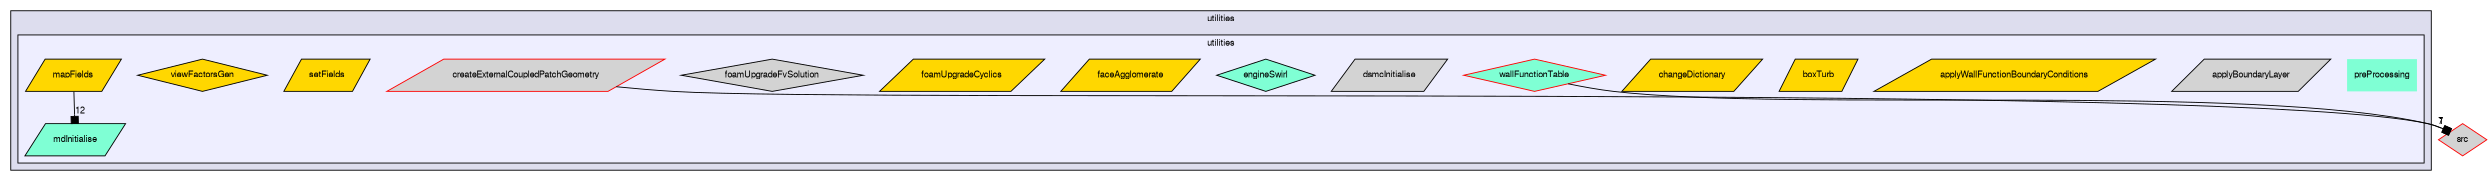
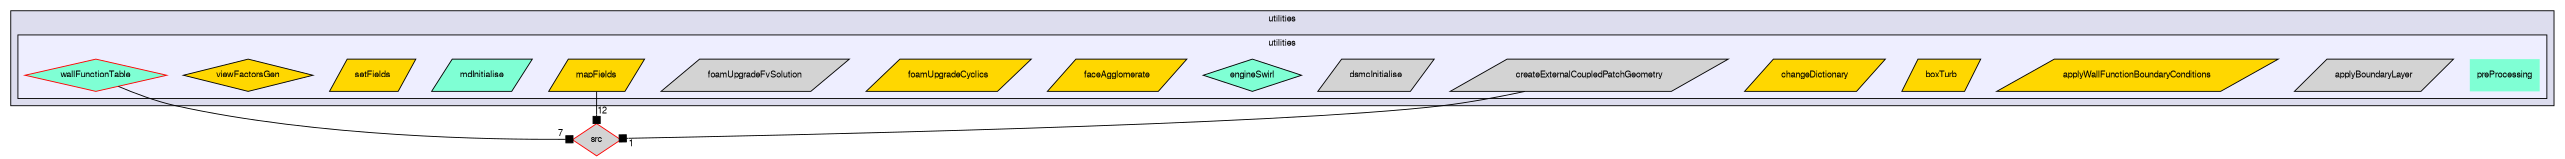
(526, 75) -> (1589, 75)
(772, 75) -> (755, 75)
(74, 103) -> (597, 103)
